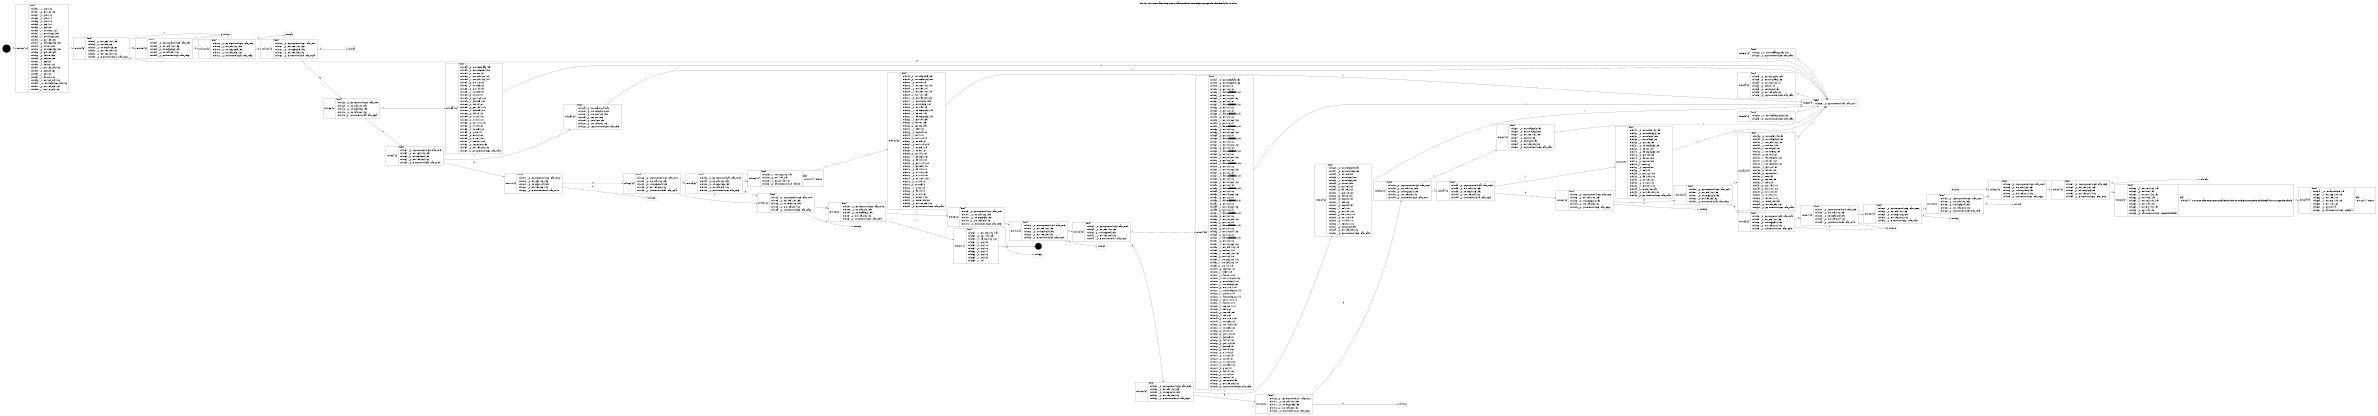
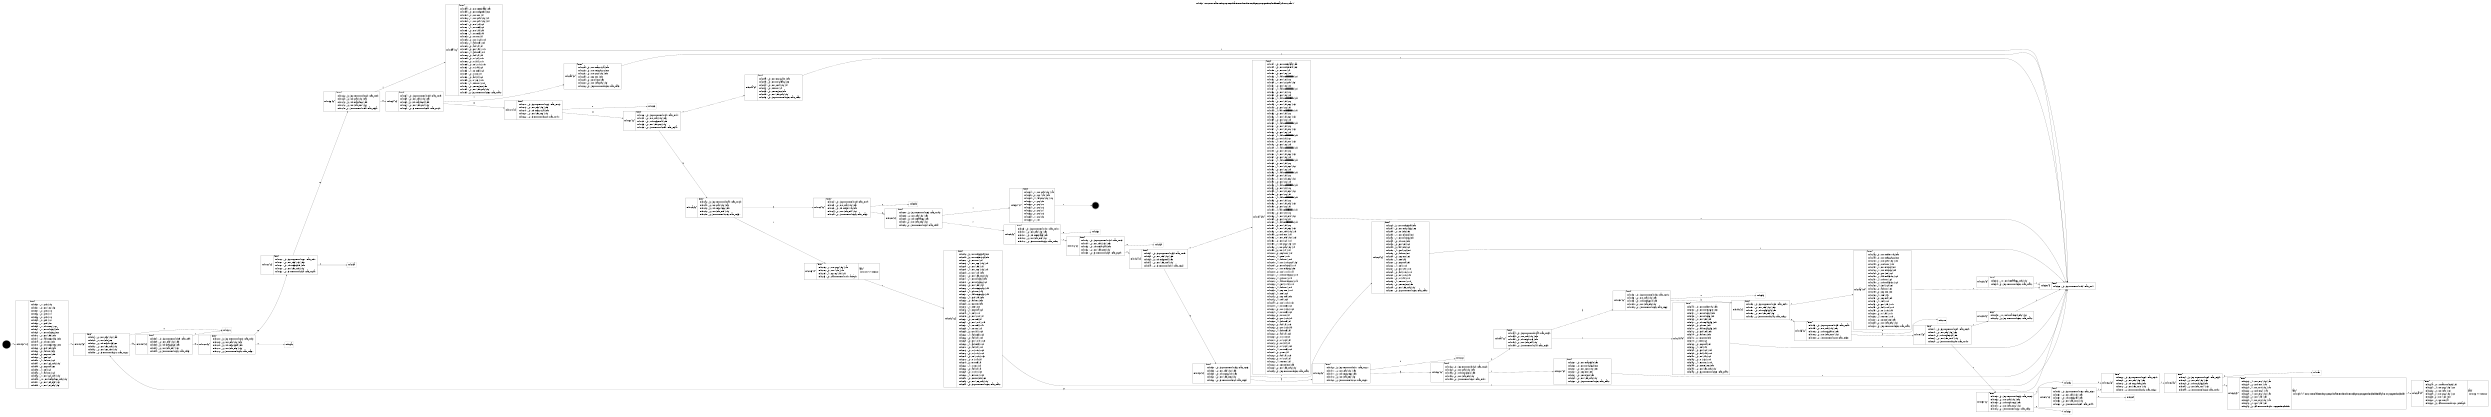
(717, 201) -> (712, 104)
(1923, 209) -> (2045, 384)
(1873, 226) -> (1979, 324)
